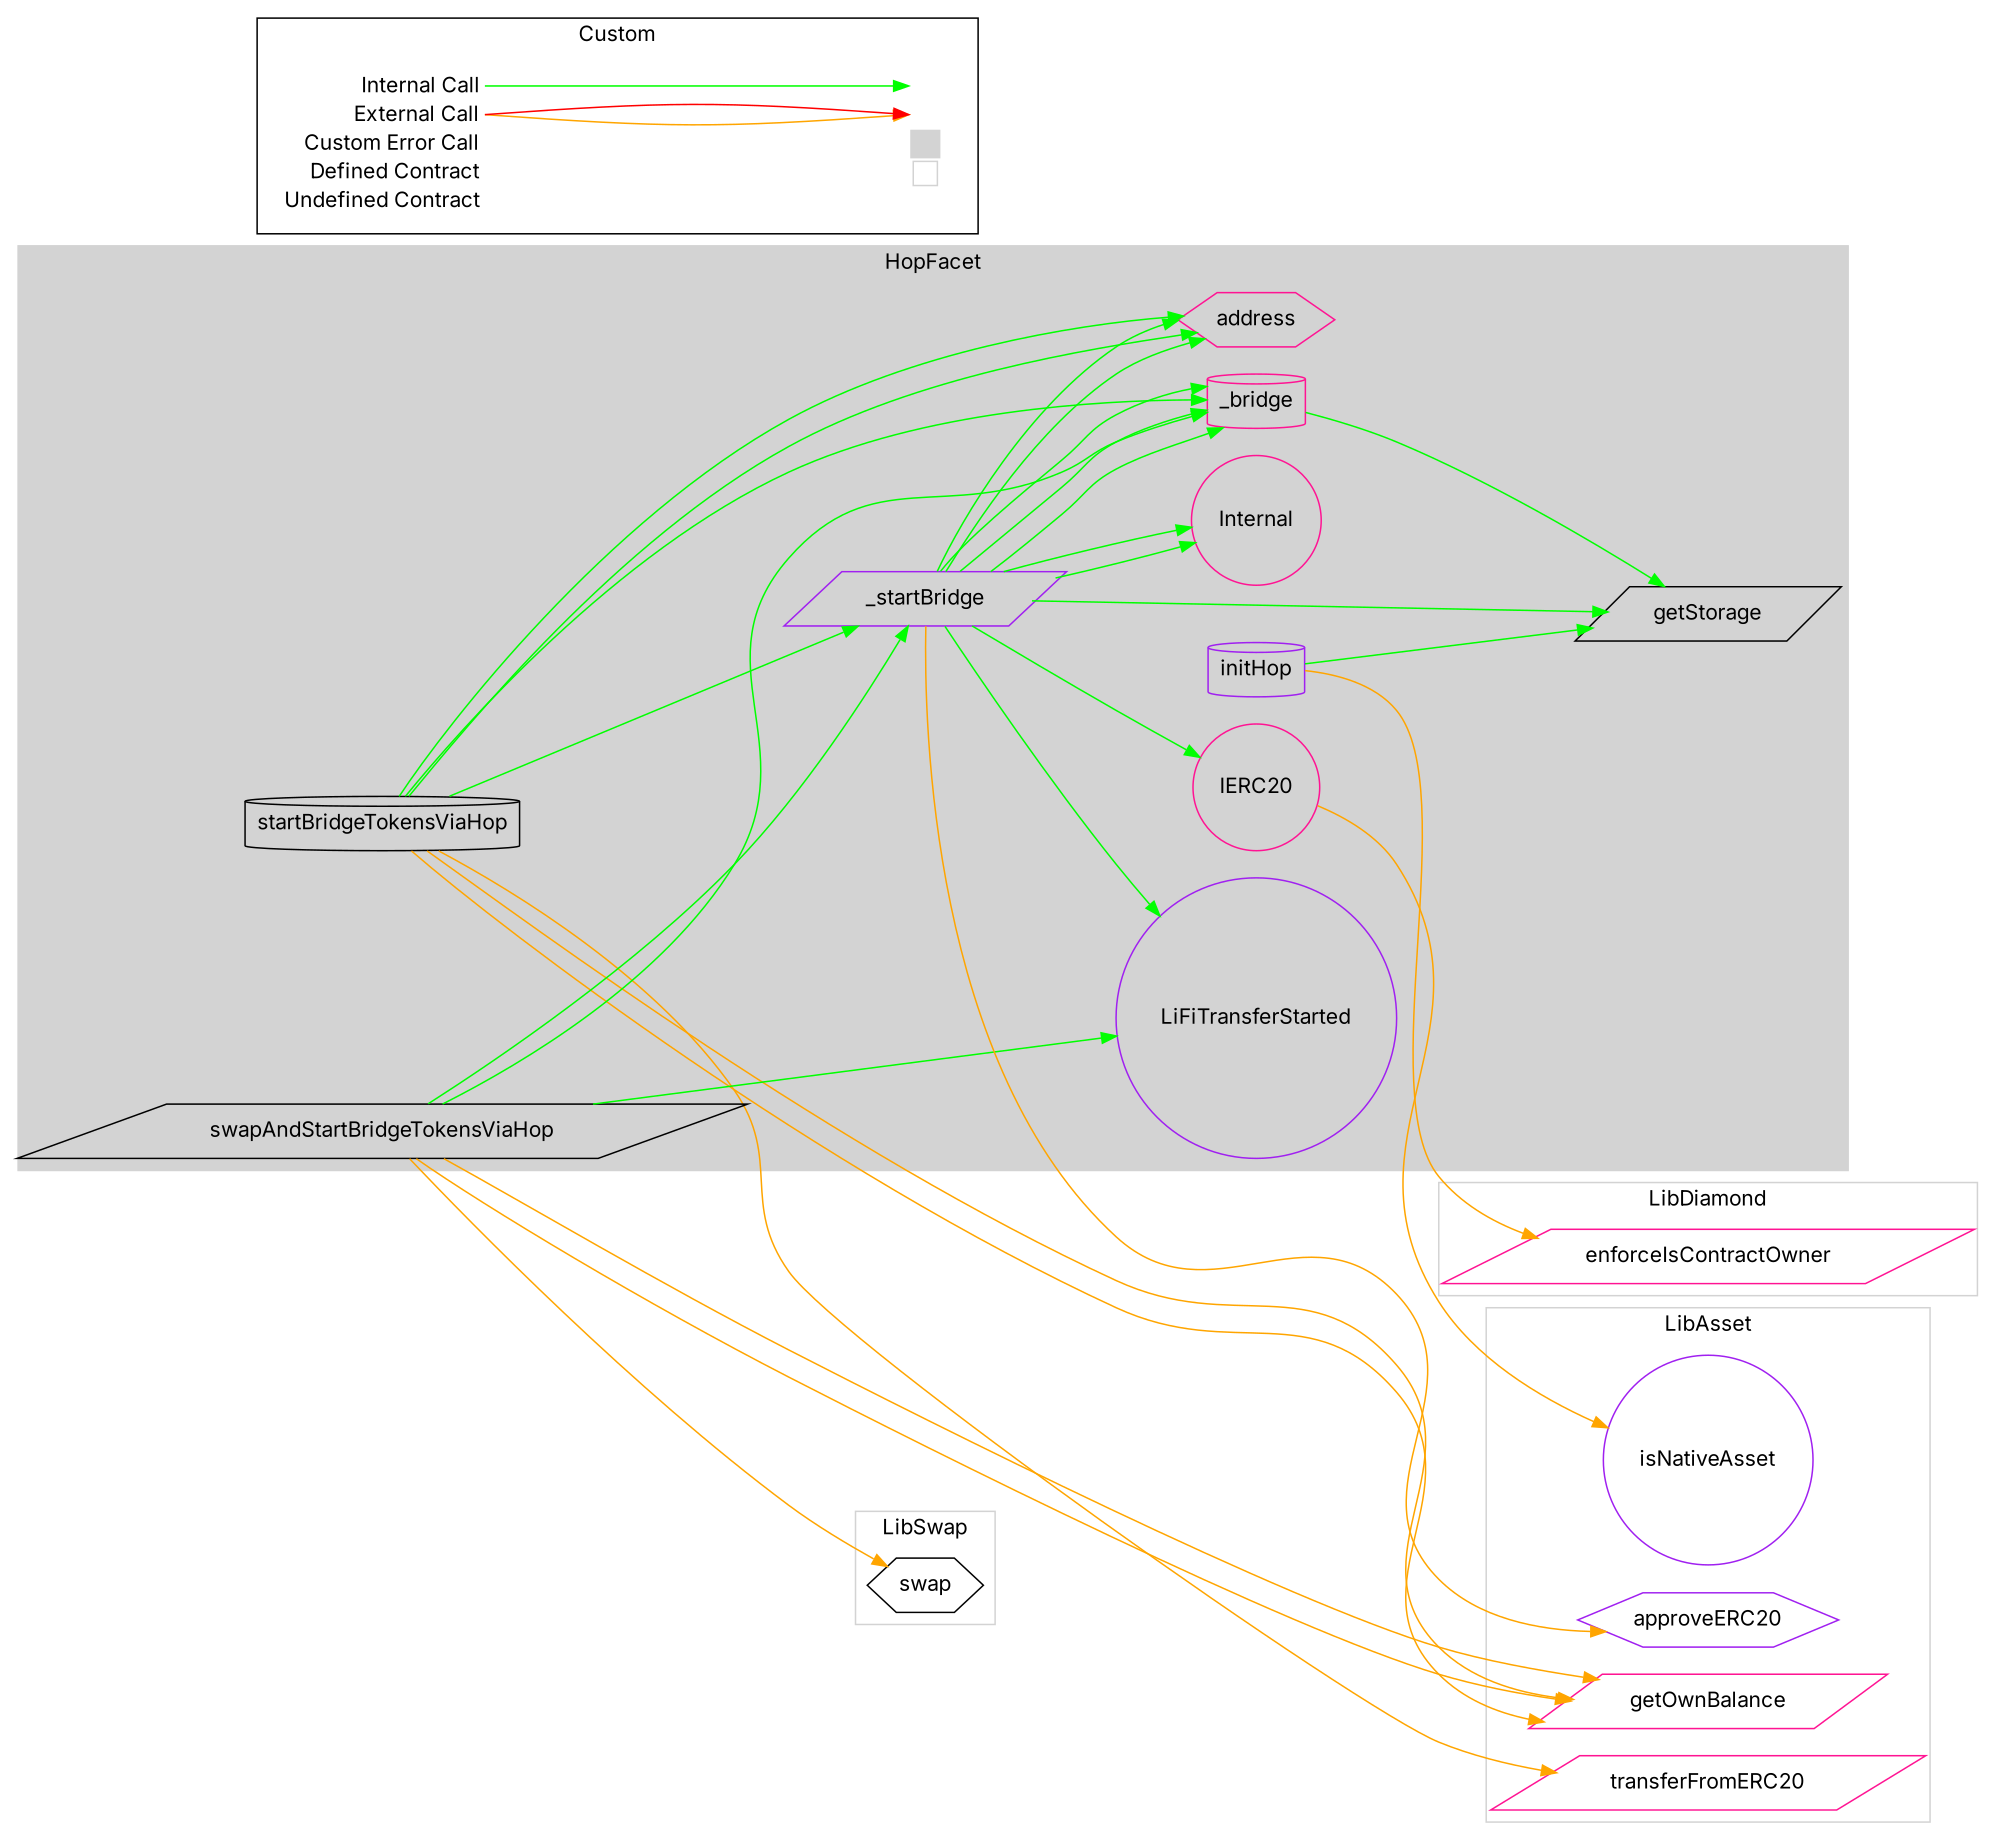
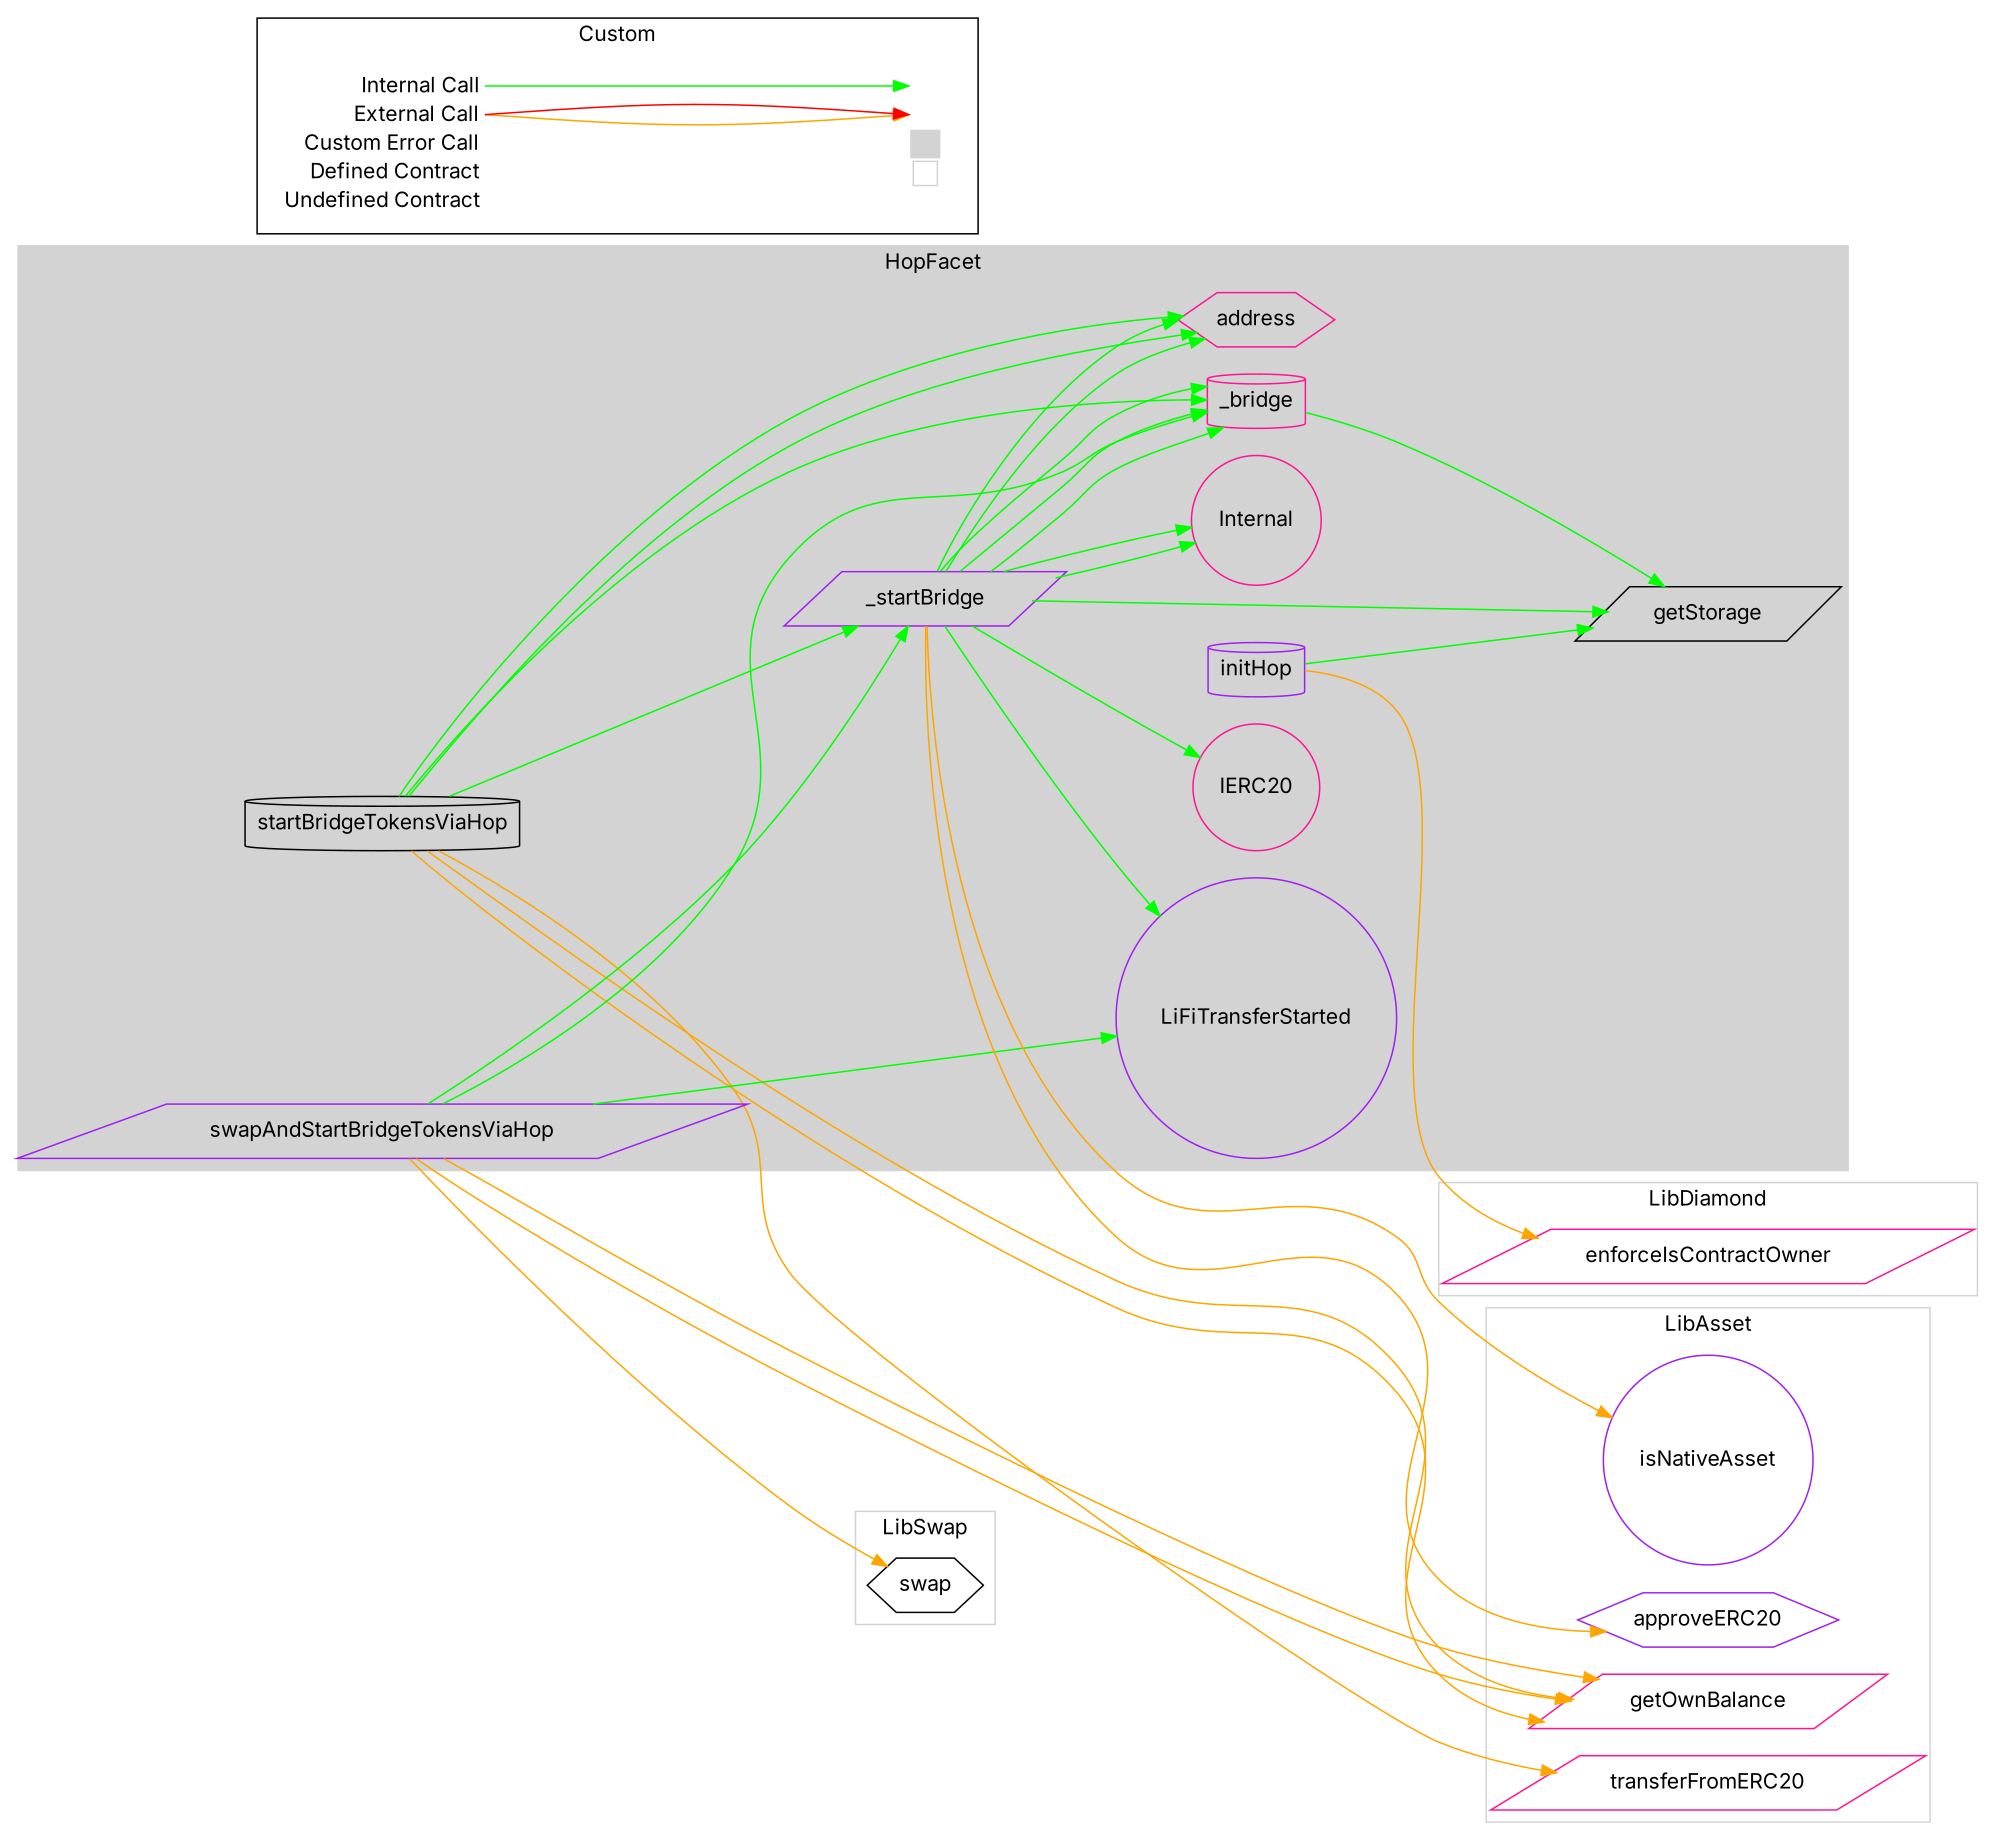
(382, 1131) -> (382, 1131)
(1408, 1131) -> (1090, 1142)
